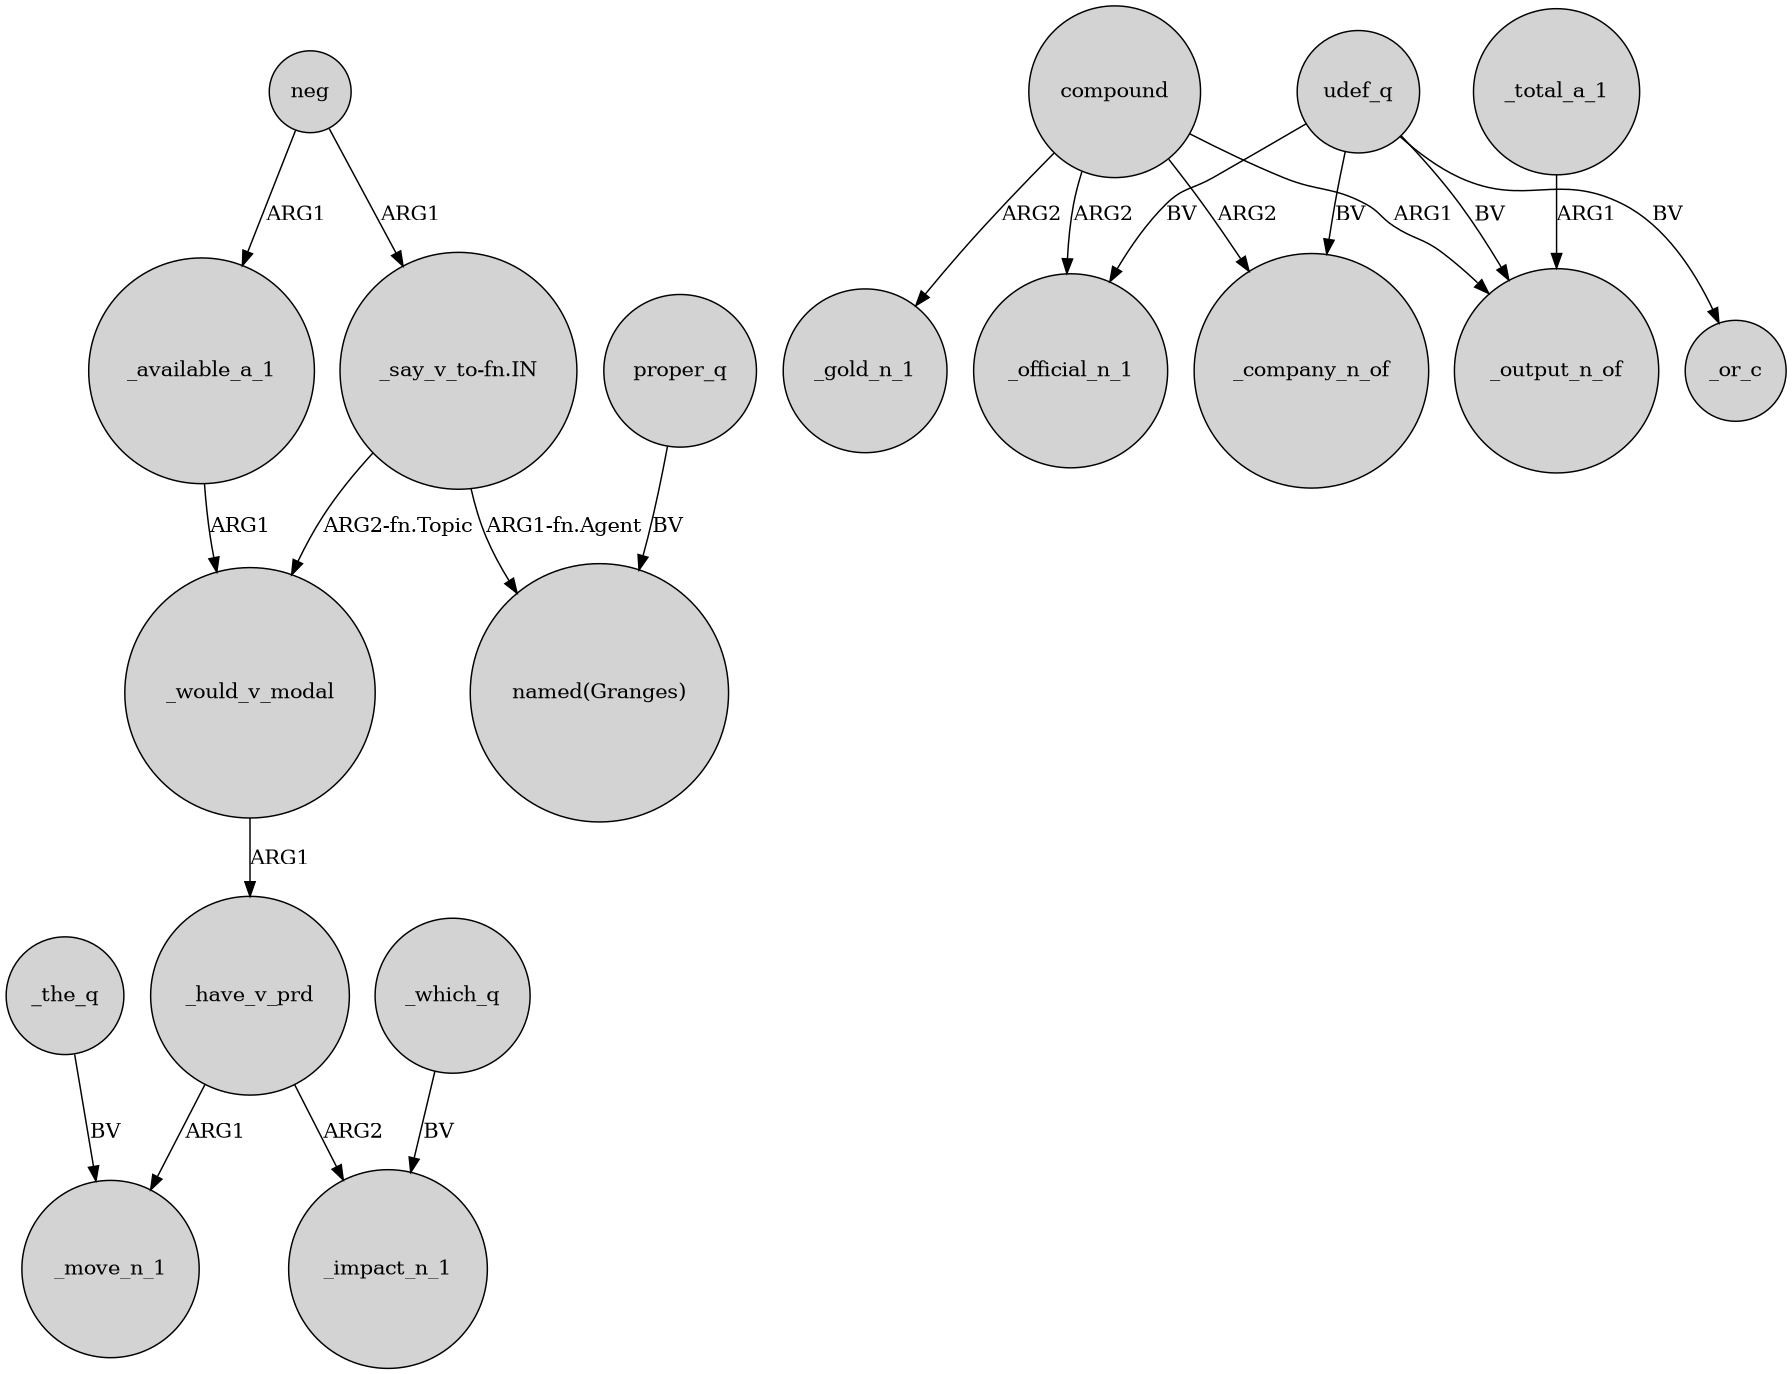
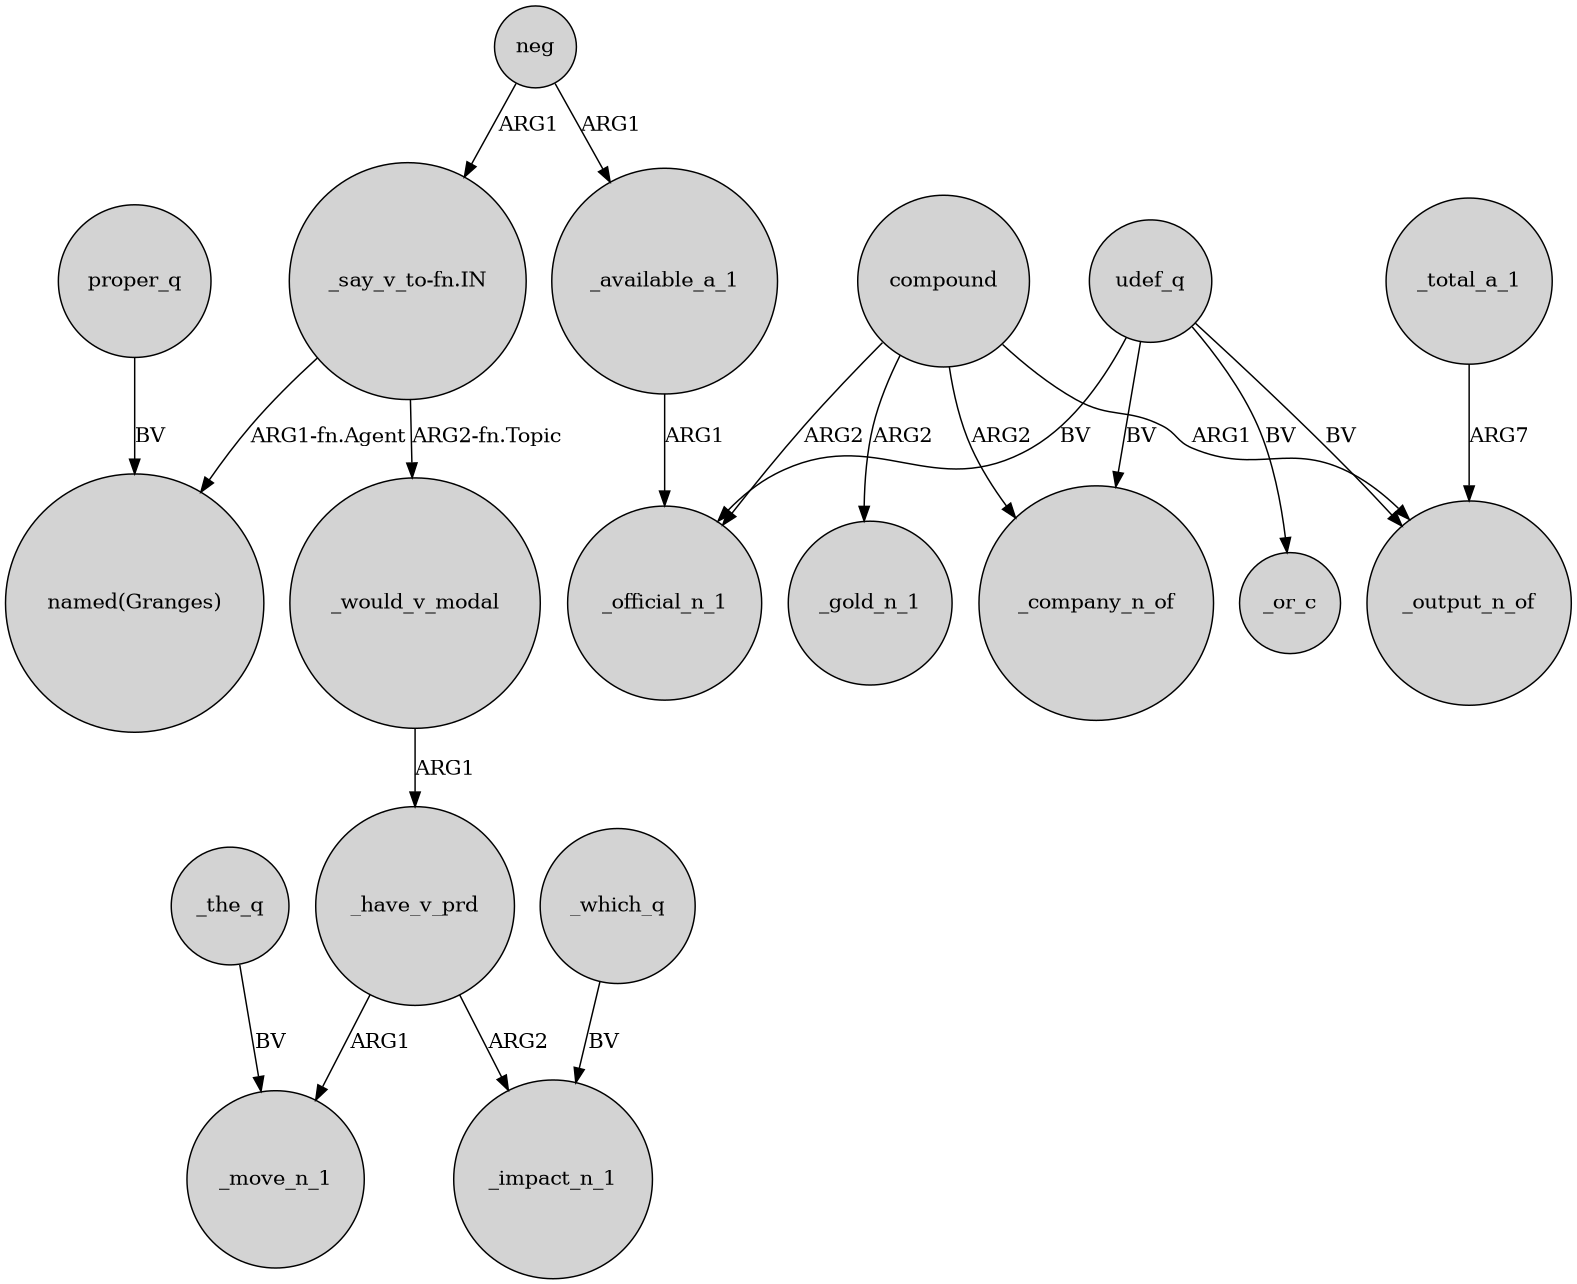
(1587, 215) -> (1499, 437)
(208, 521) -> (665, 442)
